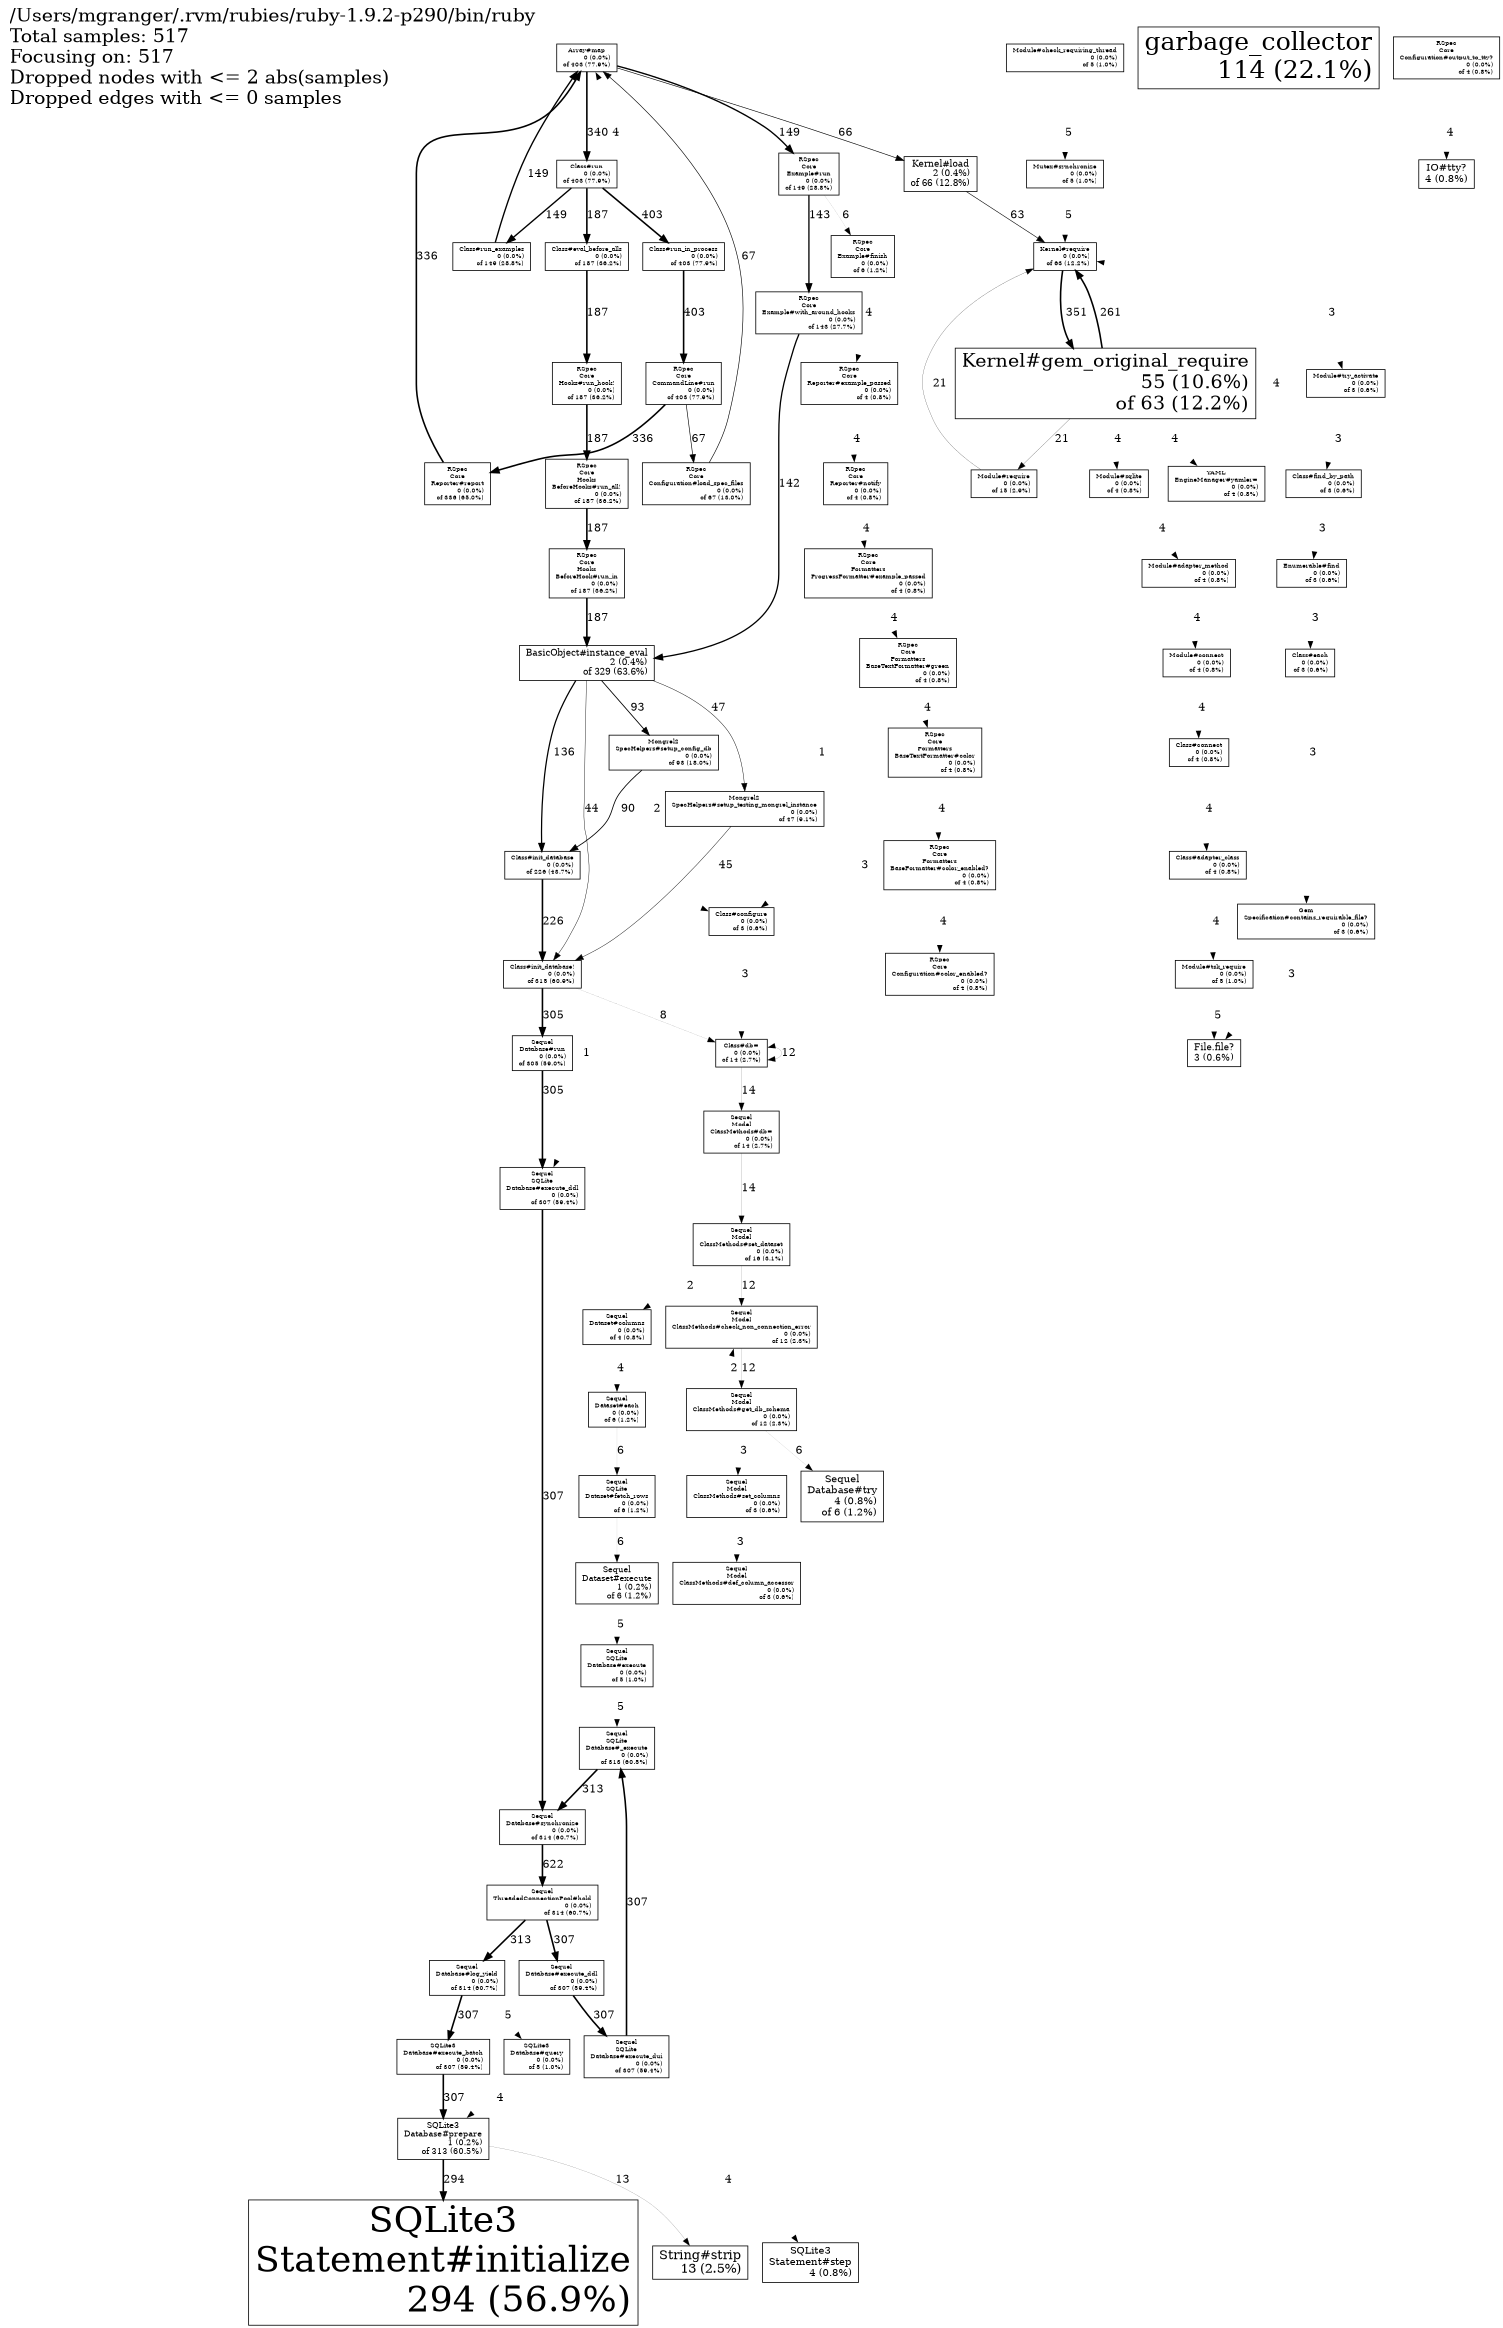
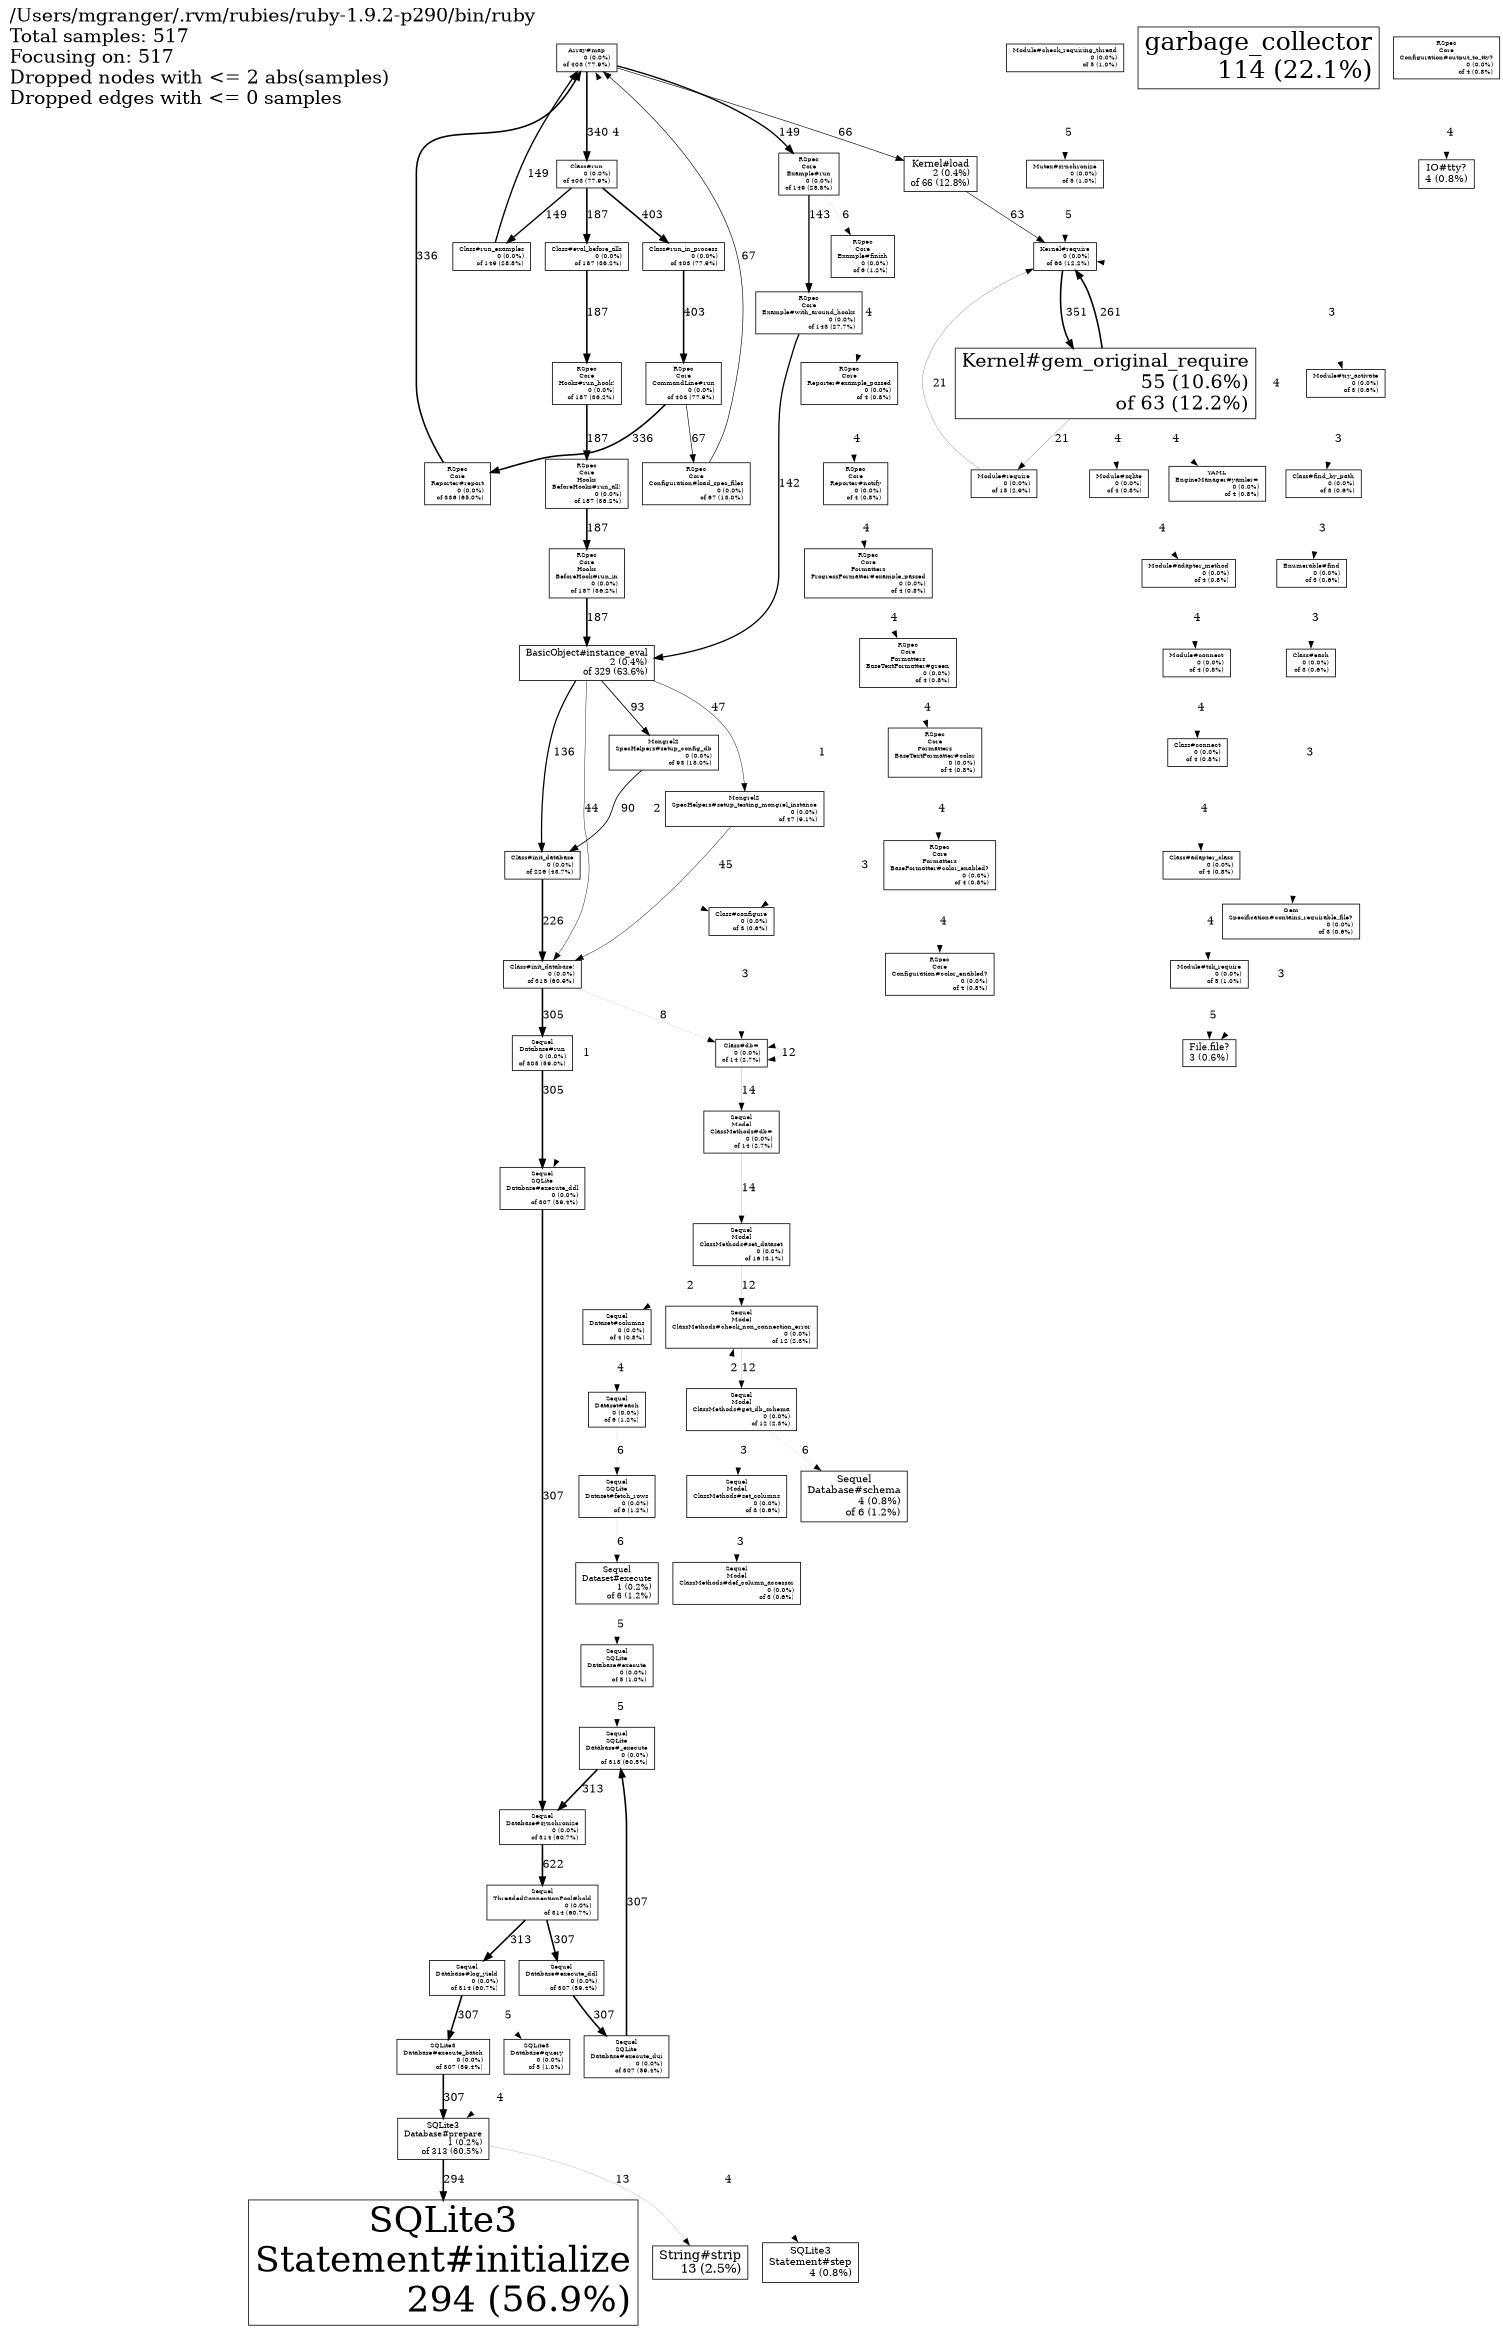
(842, 1496) -> (854, 1496)
